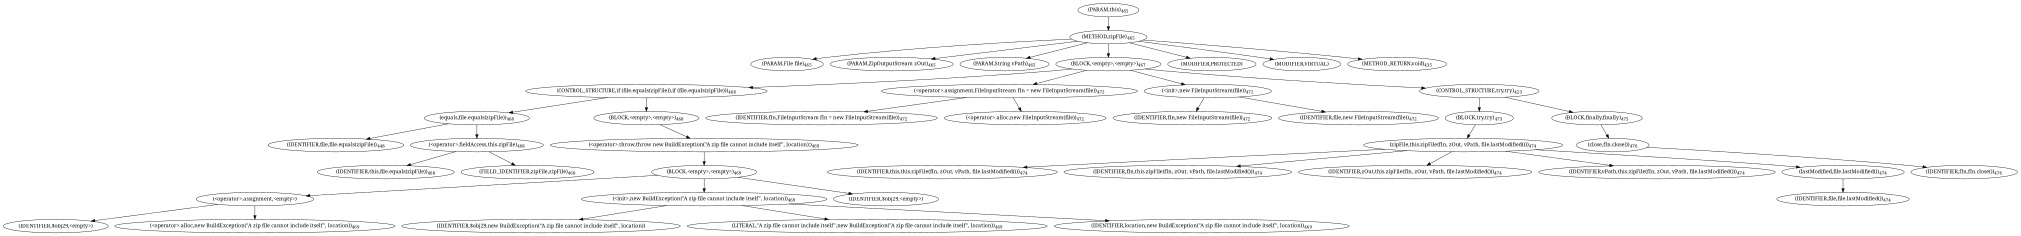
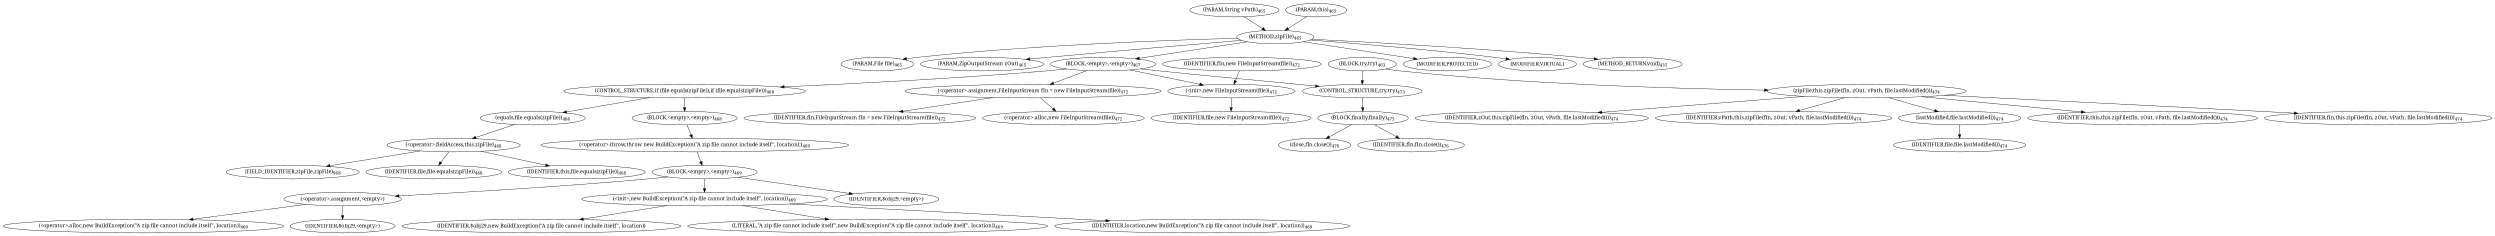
(1059, 50) -> (1253, 23)
(1518, 91) -> (1401, 91)
(1201, 103) -> (1237, 76)
(1479, 103) -> (1362, 76)
(510, 118) -> (566, 118)
(1499, 118) -> (1382, 64)
(409, 131) -> (445, 157)
(381, 145) -> (479, 172)
(1785, 156) -> (1385, 131)
(572, 172) -> (337, 172)
